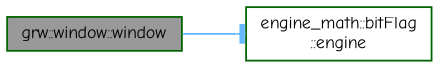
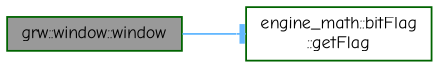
(339, 34) -> (339, 34)
